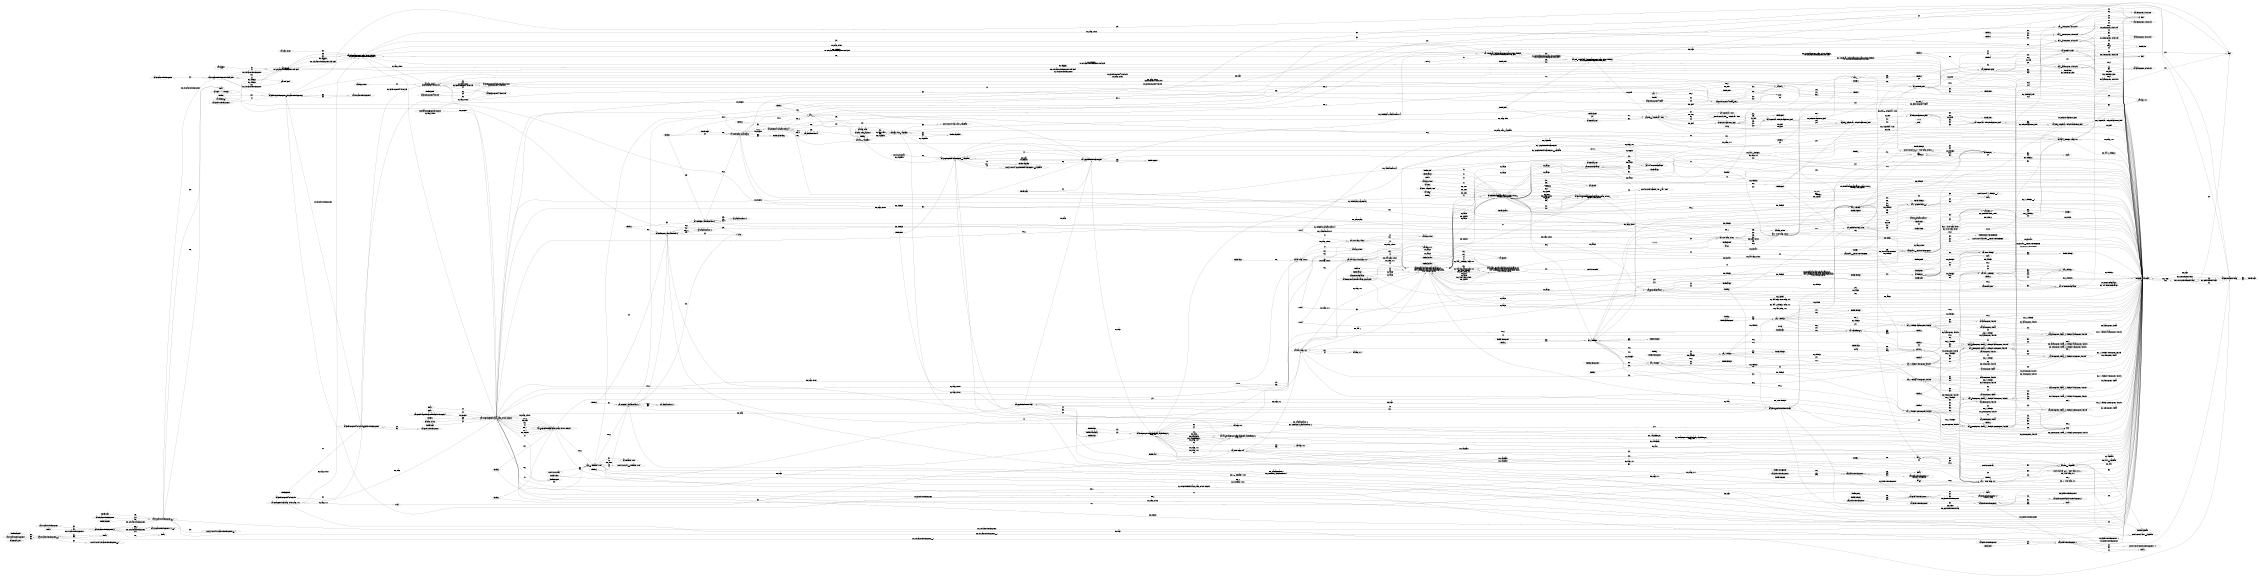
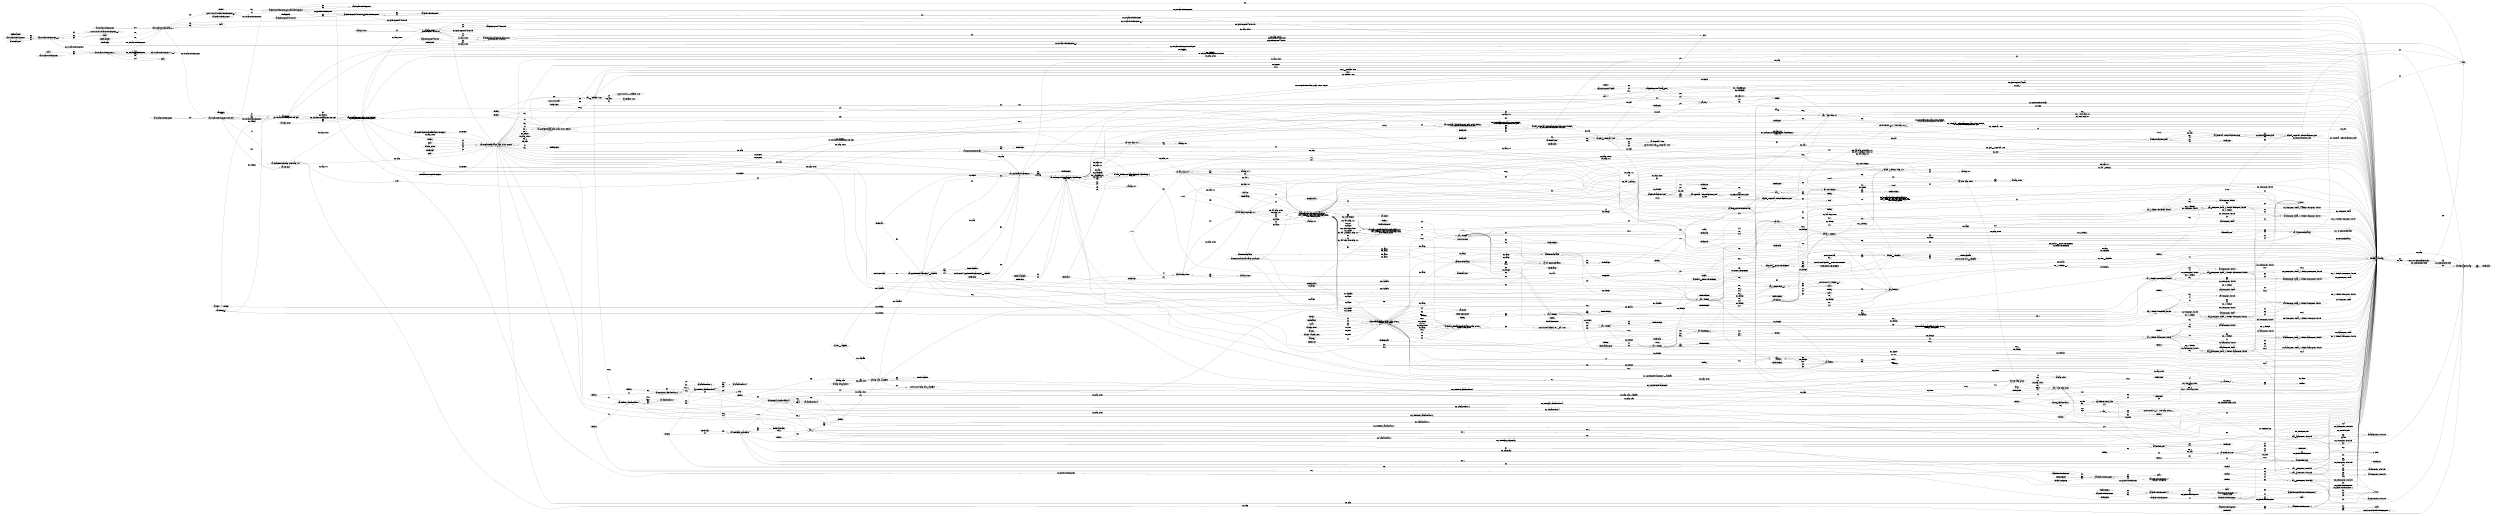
(1106, 99) -> none
(1889, 224) -> (2082, 403)
(1645, 282) -> (1862, 186)
